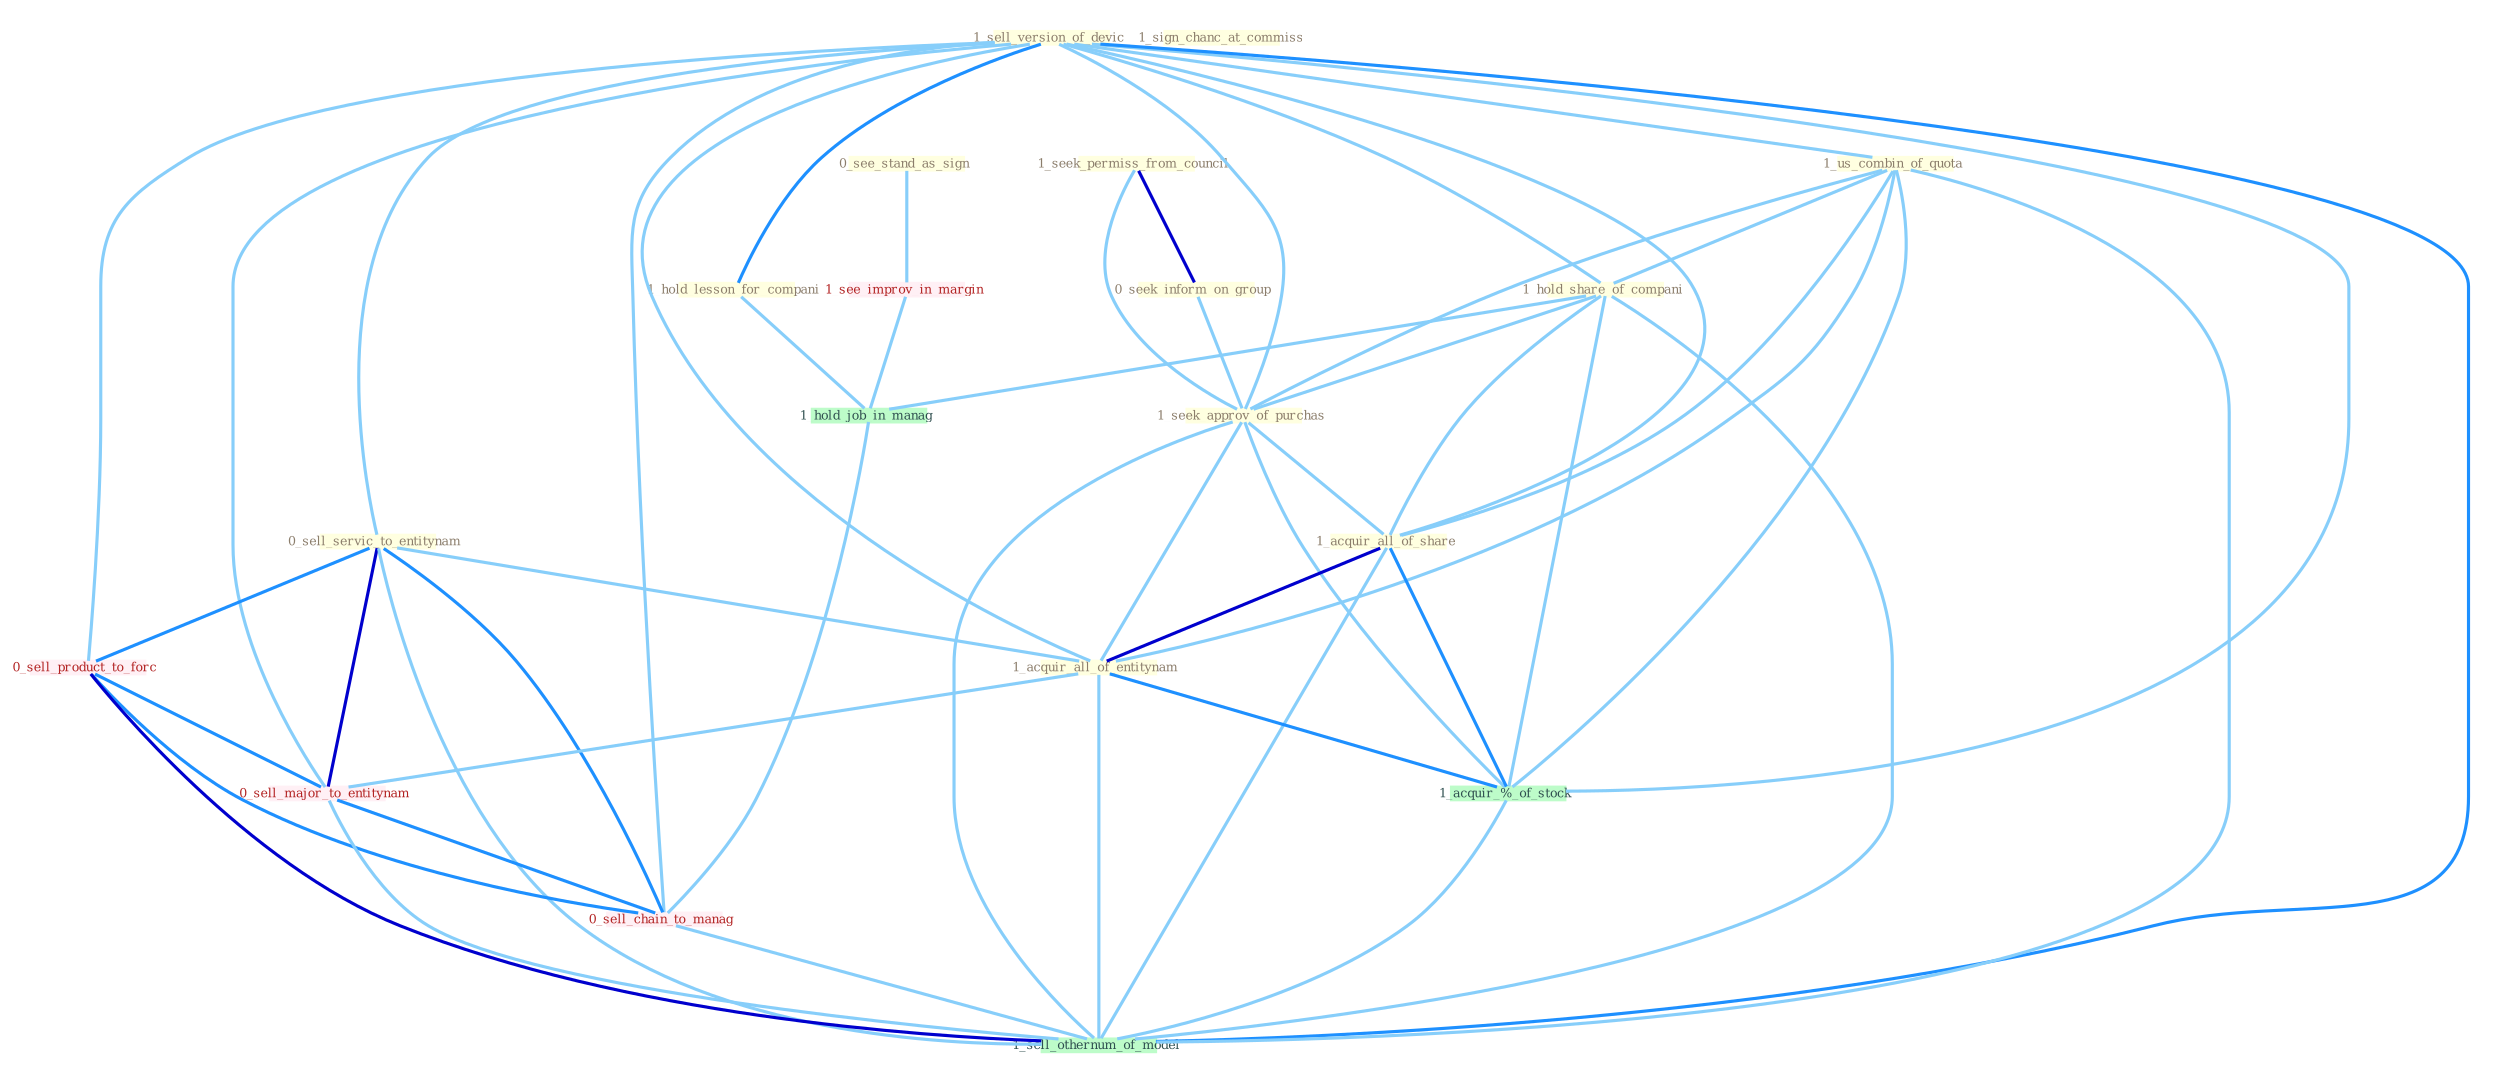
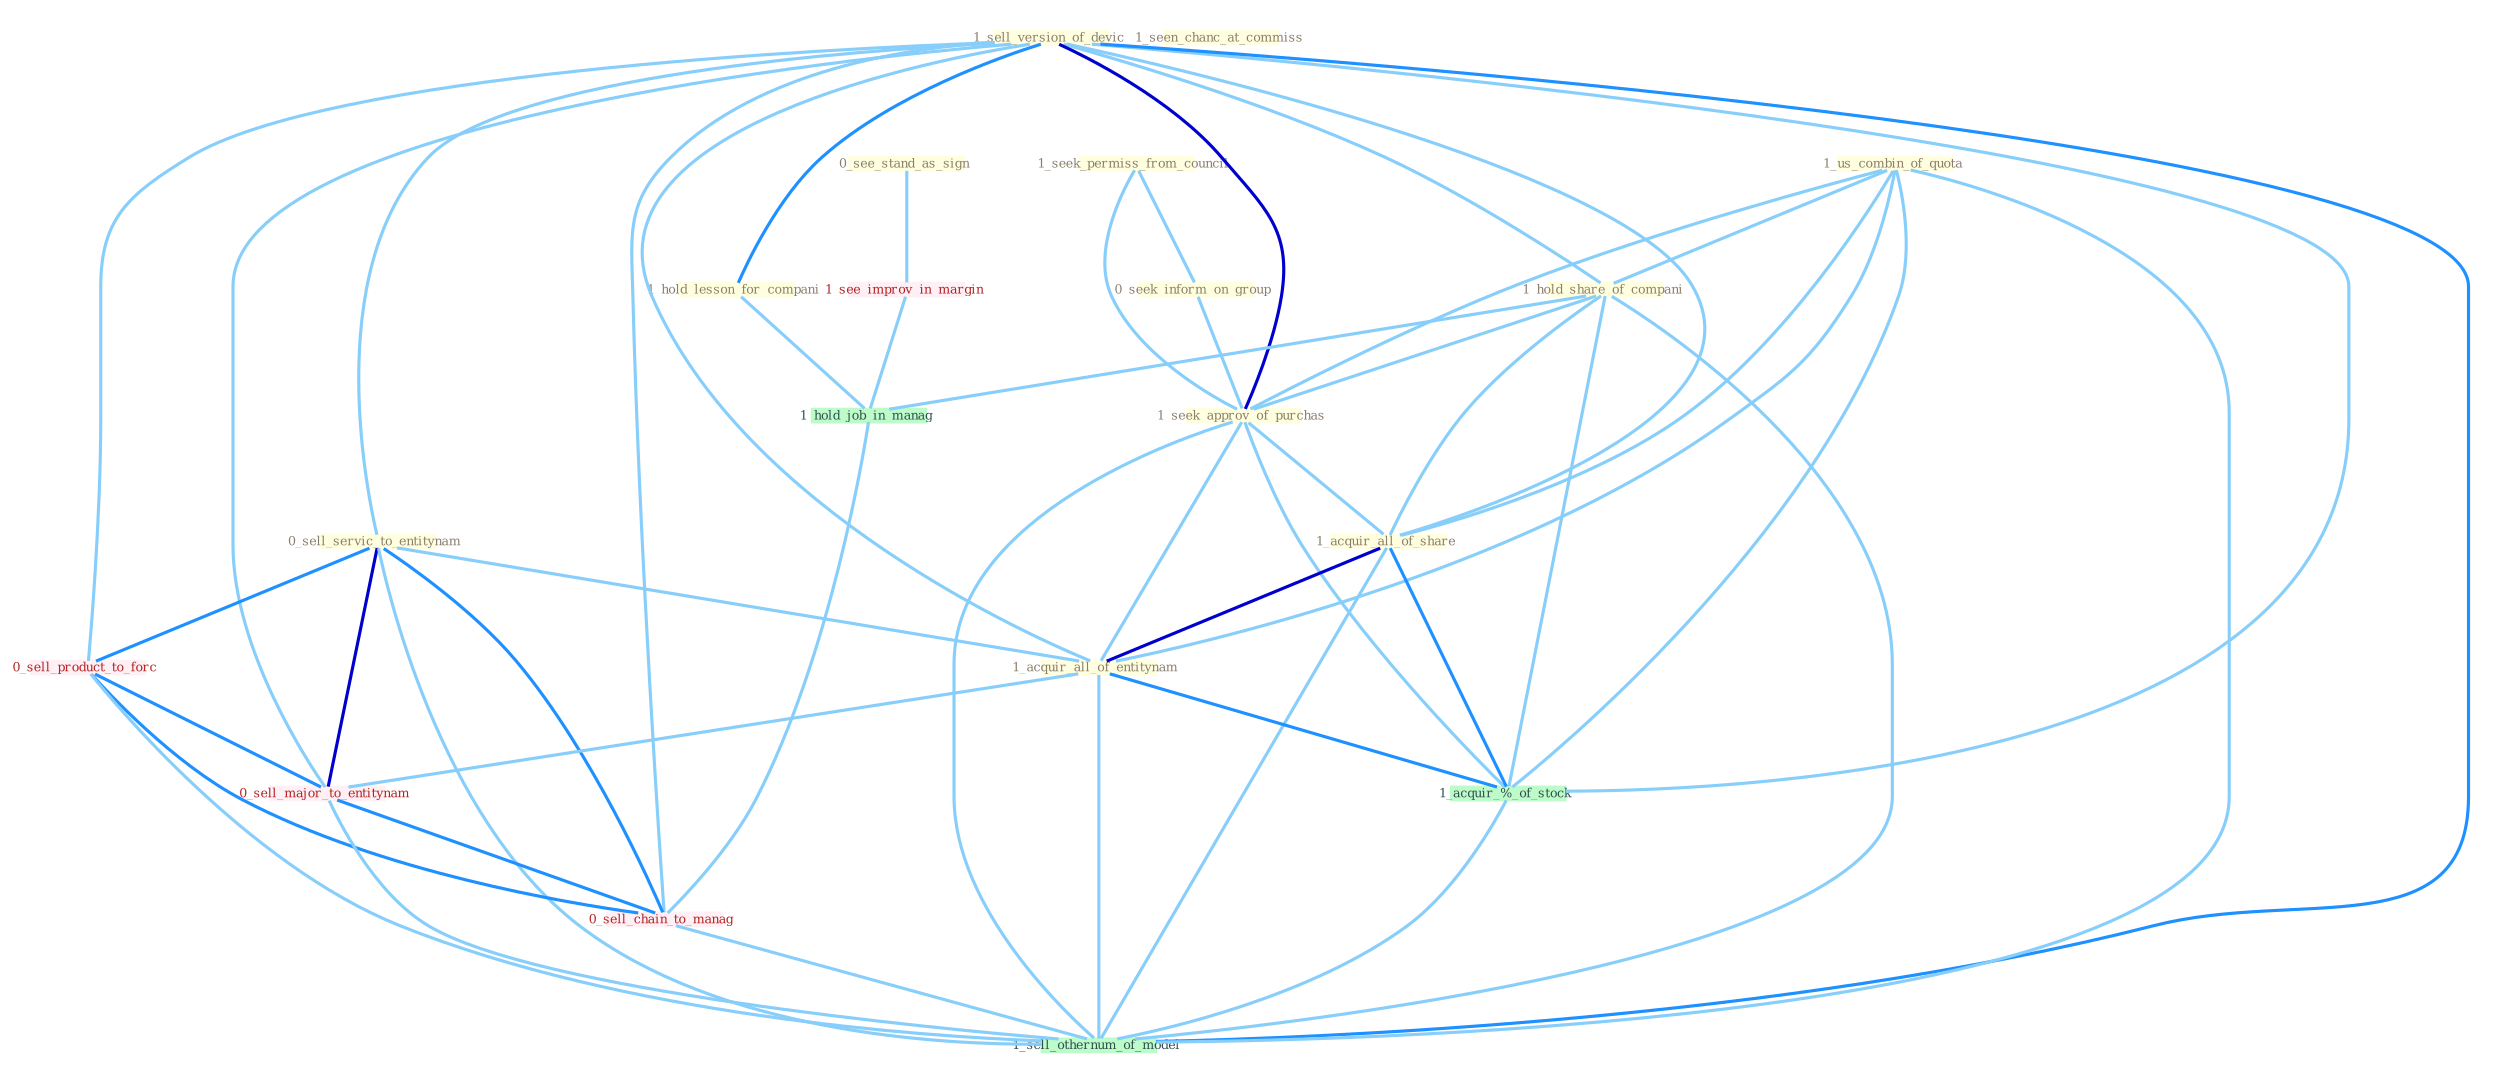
(1222, 38) -> (1222, 38)
(1473, 101) -> none
(1247, 187) -> (1247, 187)
(1167, 227) -> (1167, 227)
(371, 912) -> (371, 912)
